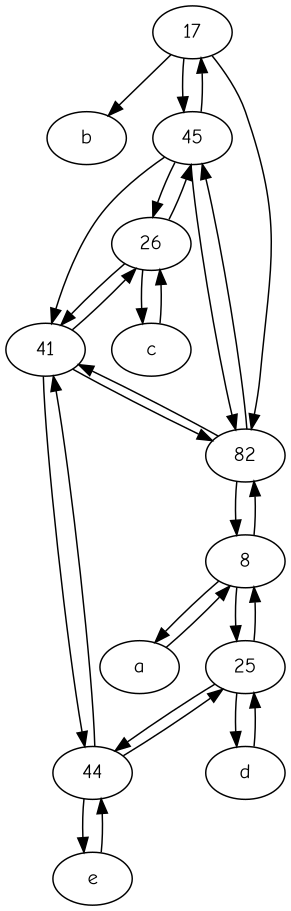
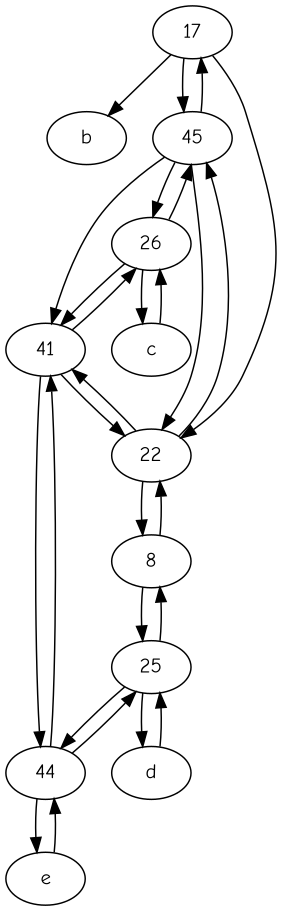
(245, 456) -> (151, 456)
(140, 667) -> none
